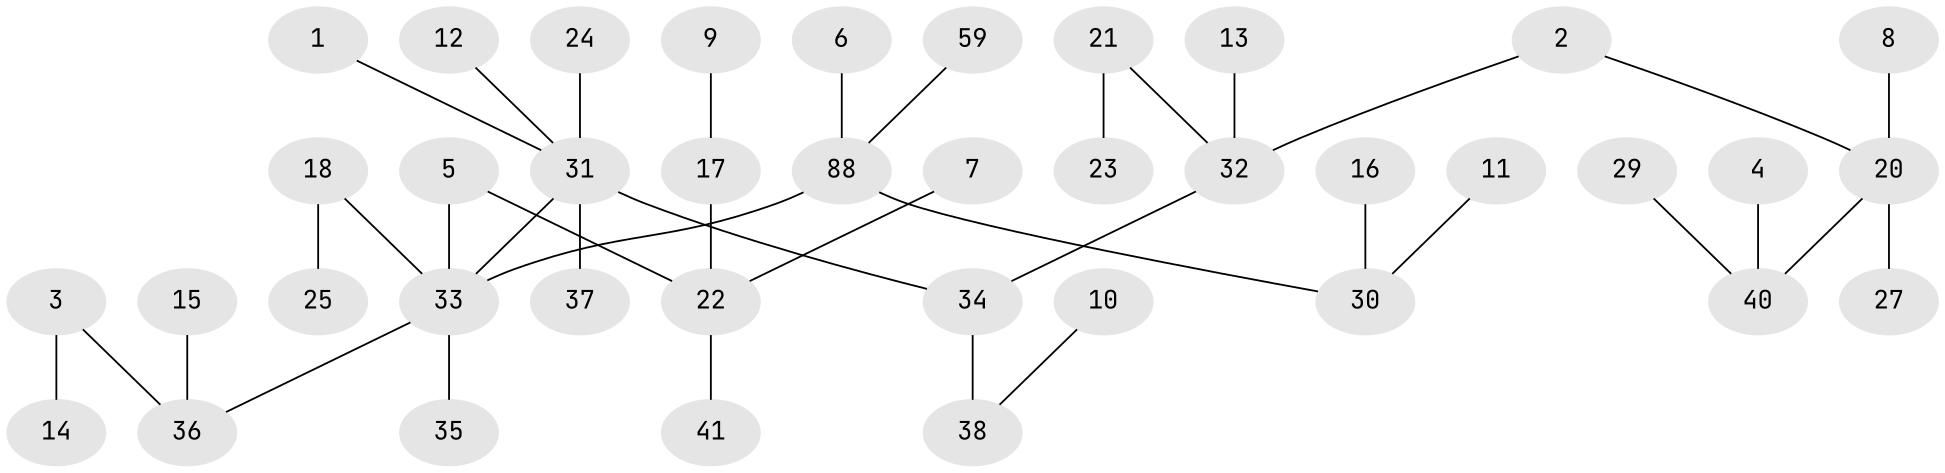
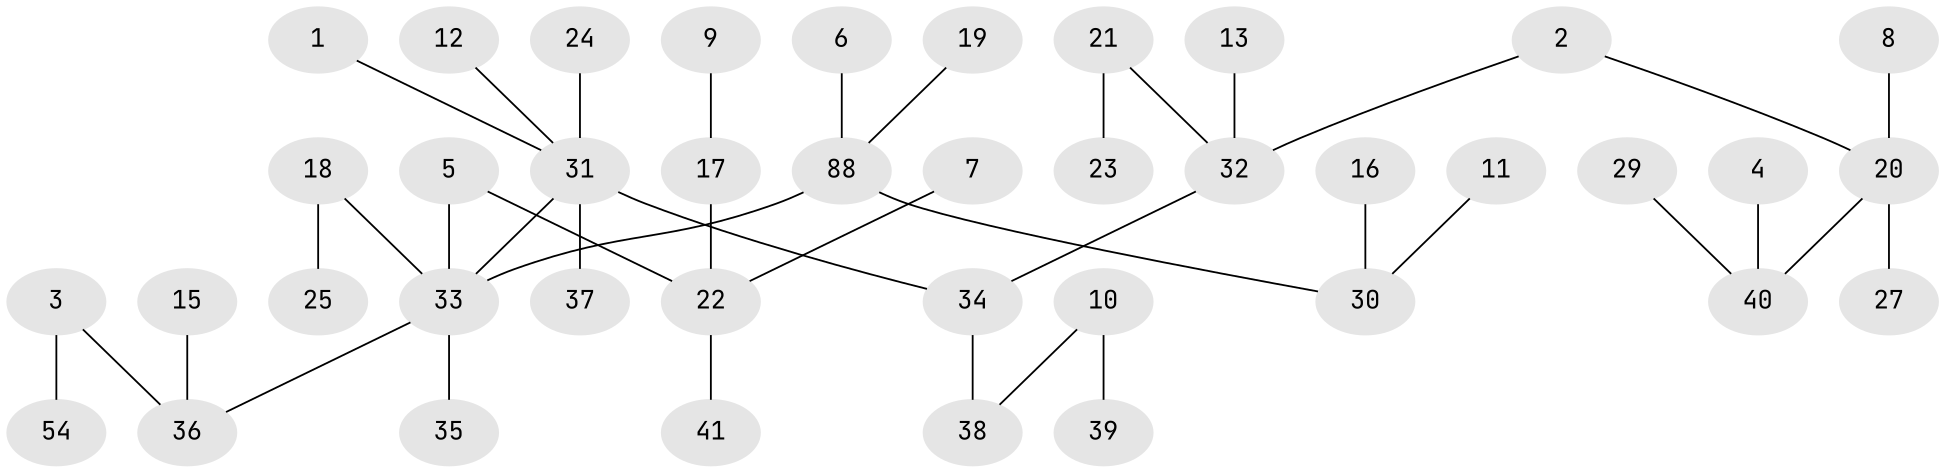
(973, 40) -> (973, 40)
(56, 433) -> (56, 433)
none -> (1104, 433)
